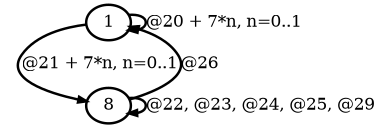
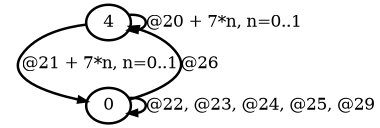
(109, 23) -> (109, 23)
(109, 106) -> (109, 106)
